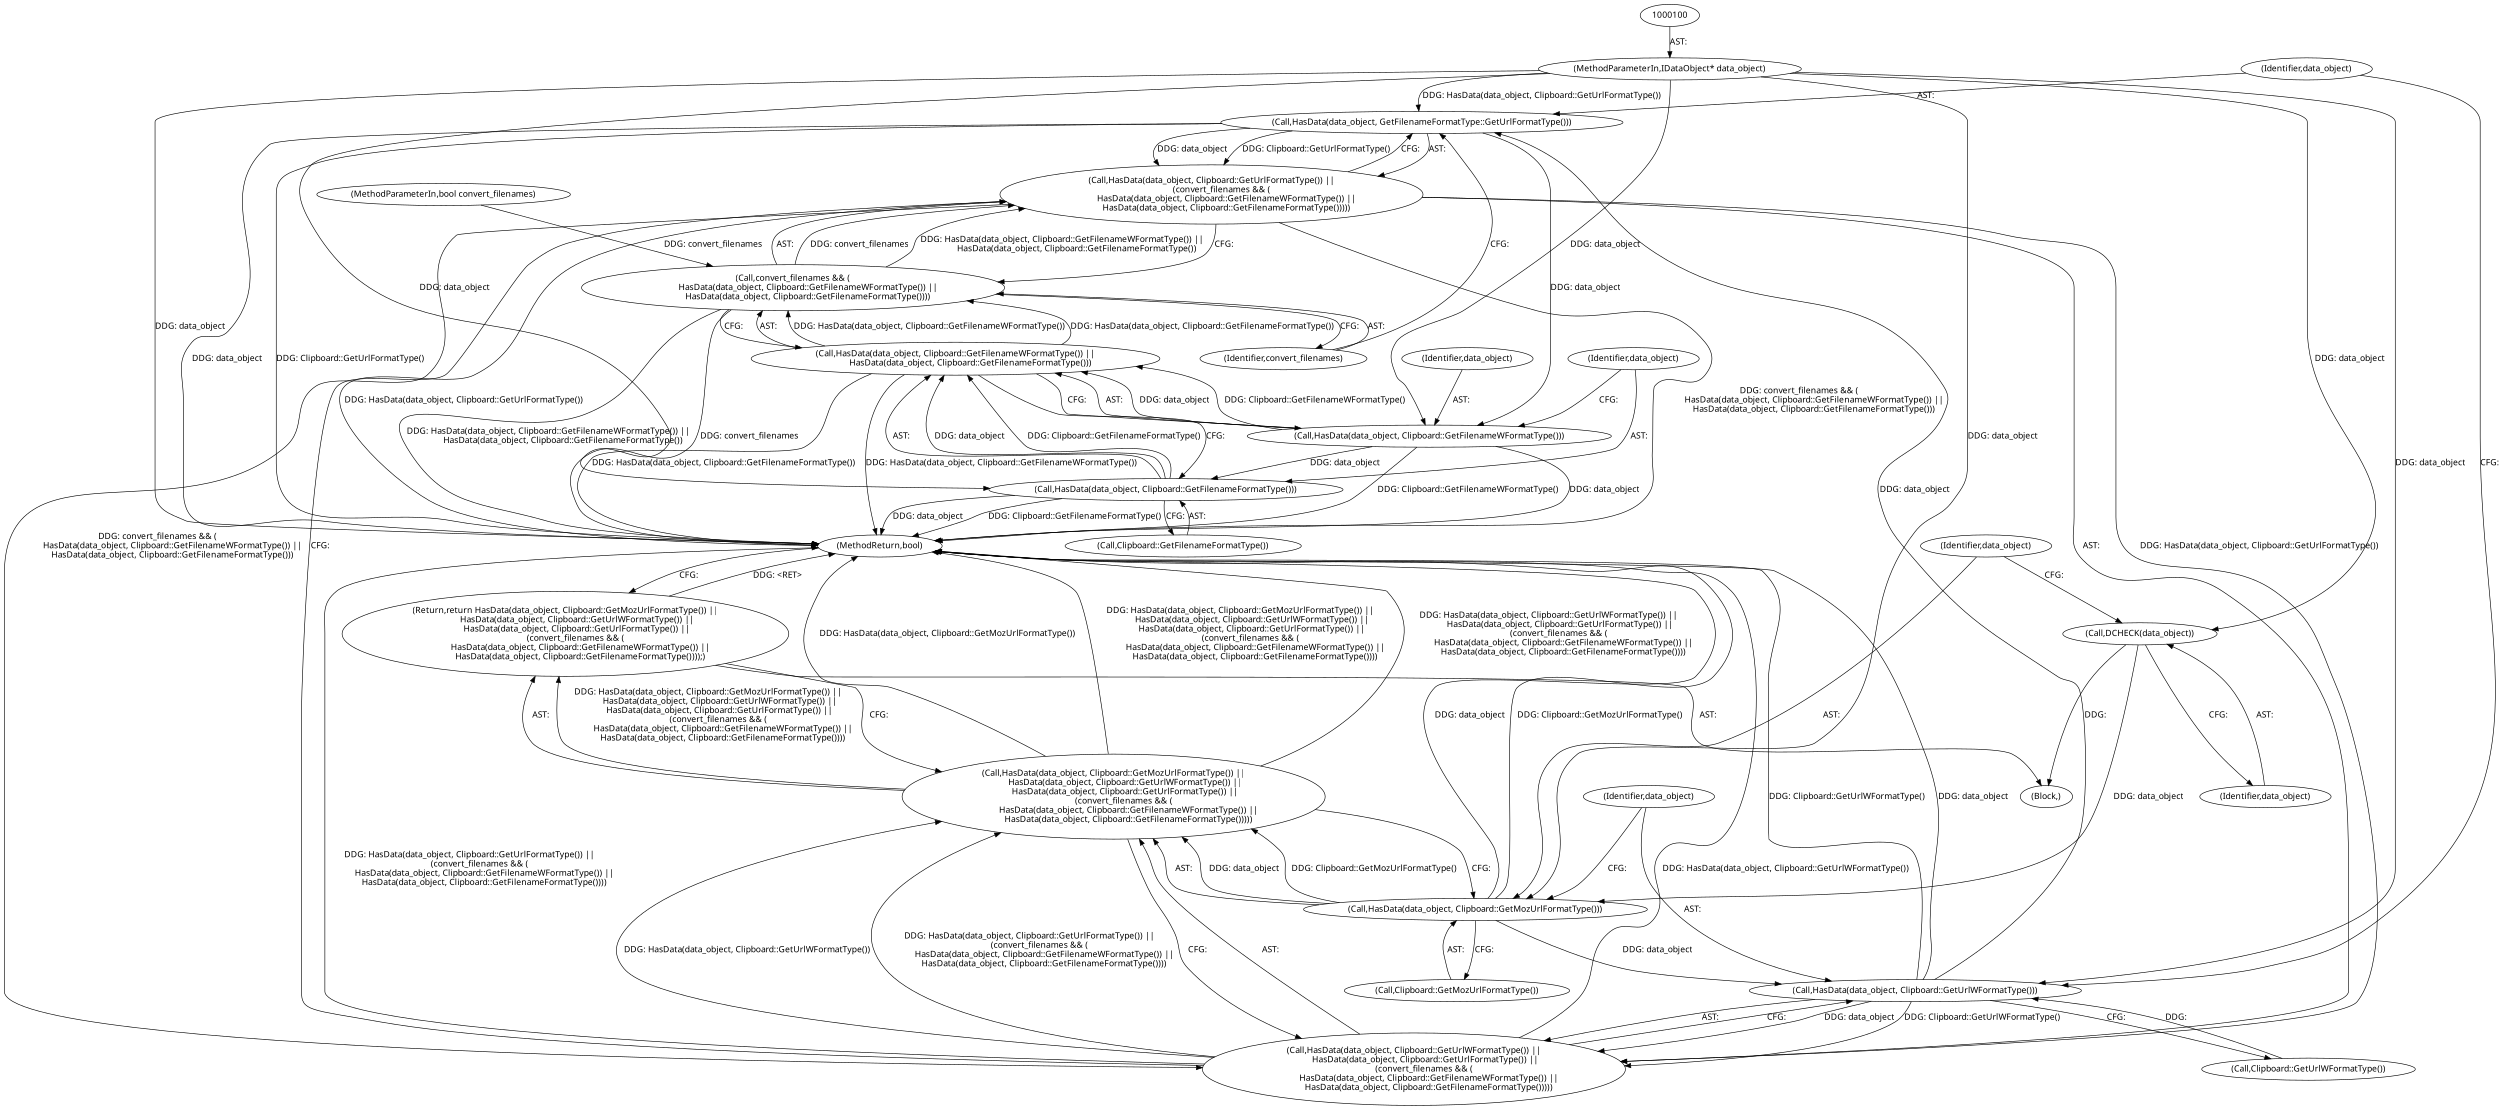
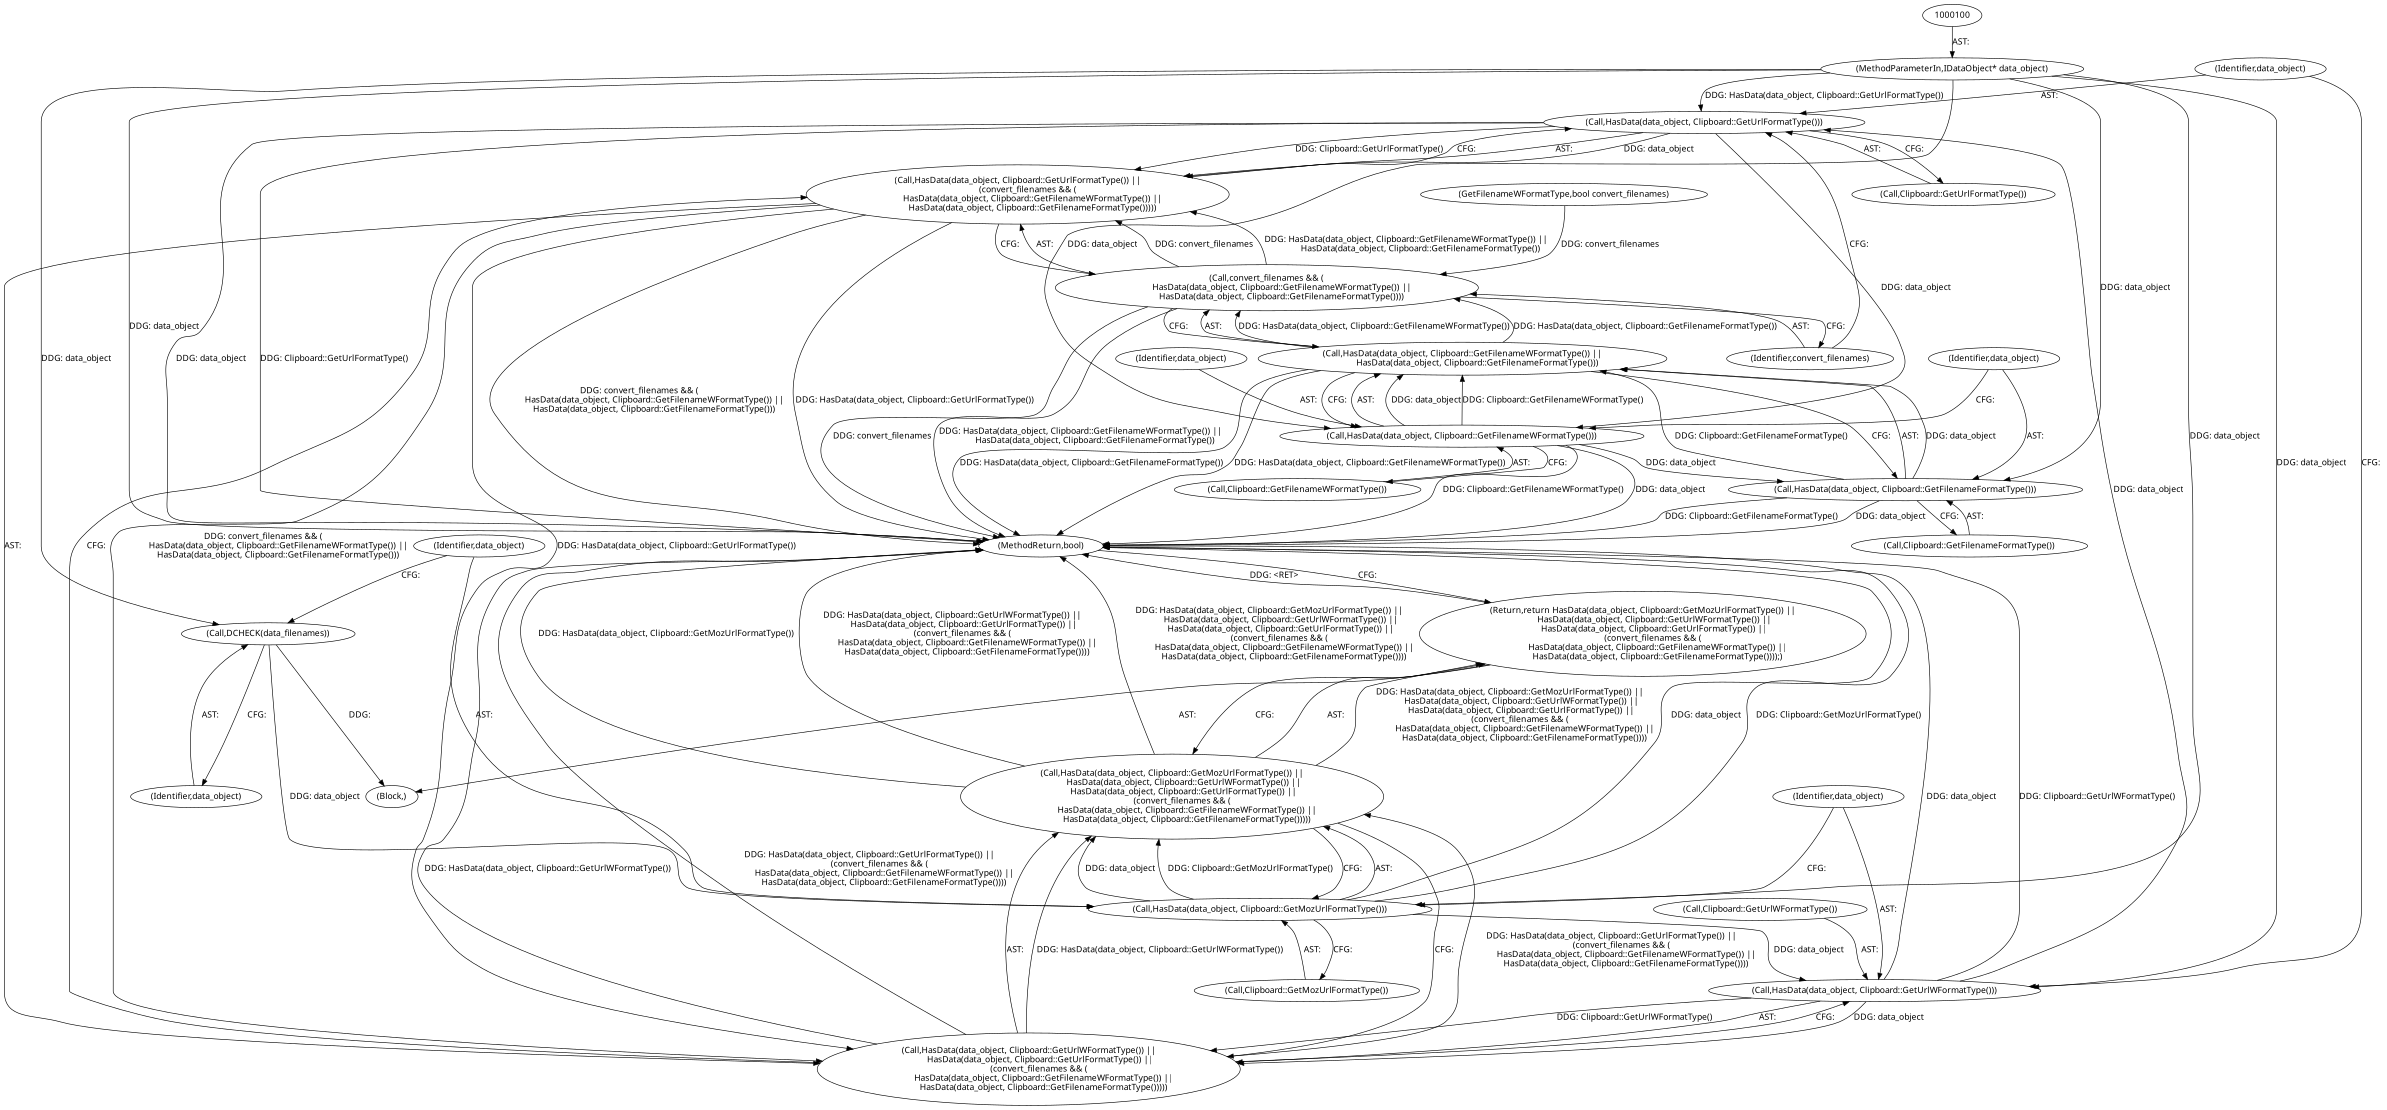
(1422, 122) -> (1704, 122)
(444, 194) -> (1564, 194)
none -> (1954, 194)
none -> (1298, 490)
(2140, 634) -> (268, 634)
(2177, 1017) -> (1871, 950)
(2128, 1025) -> none
